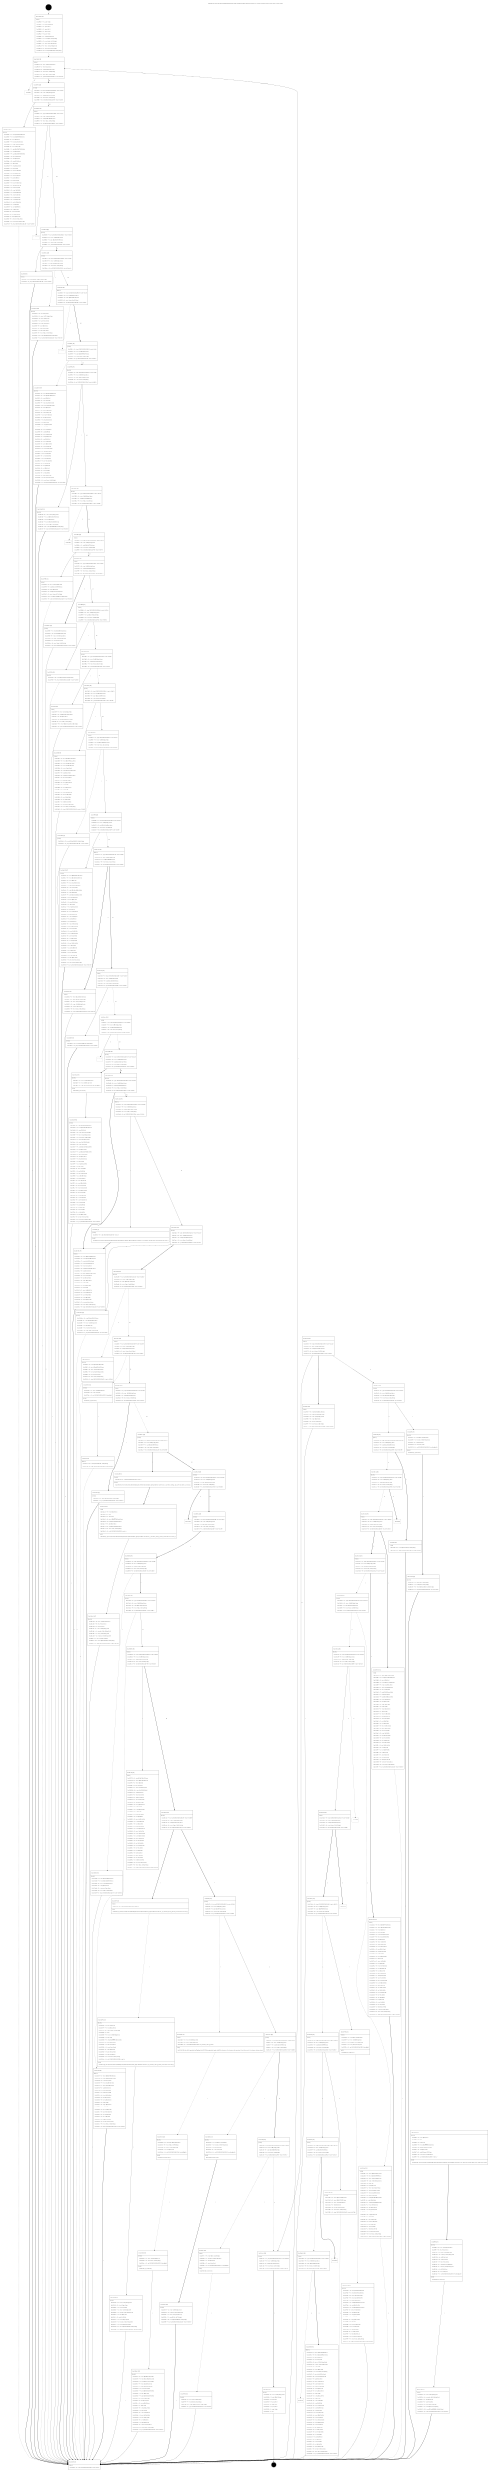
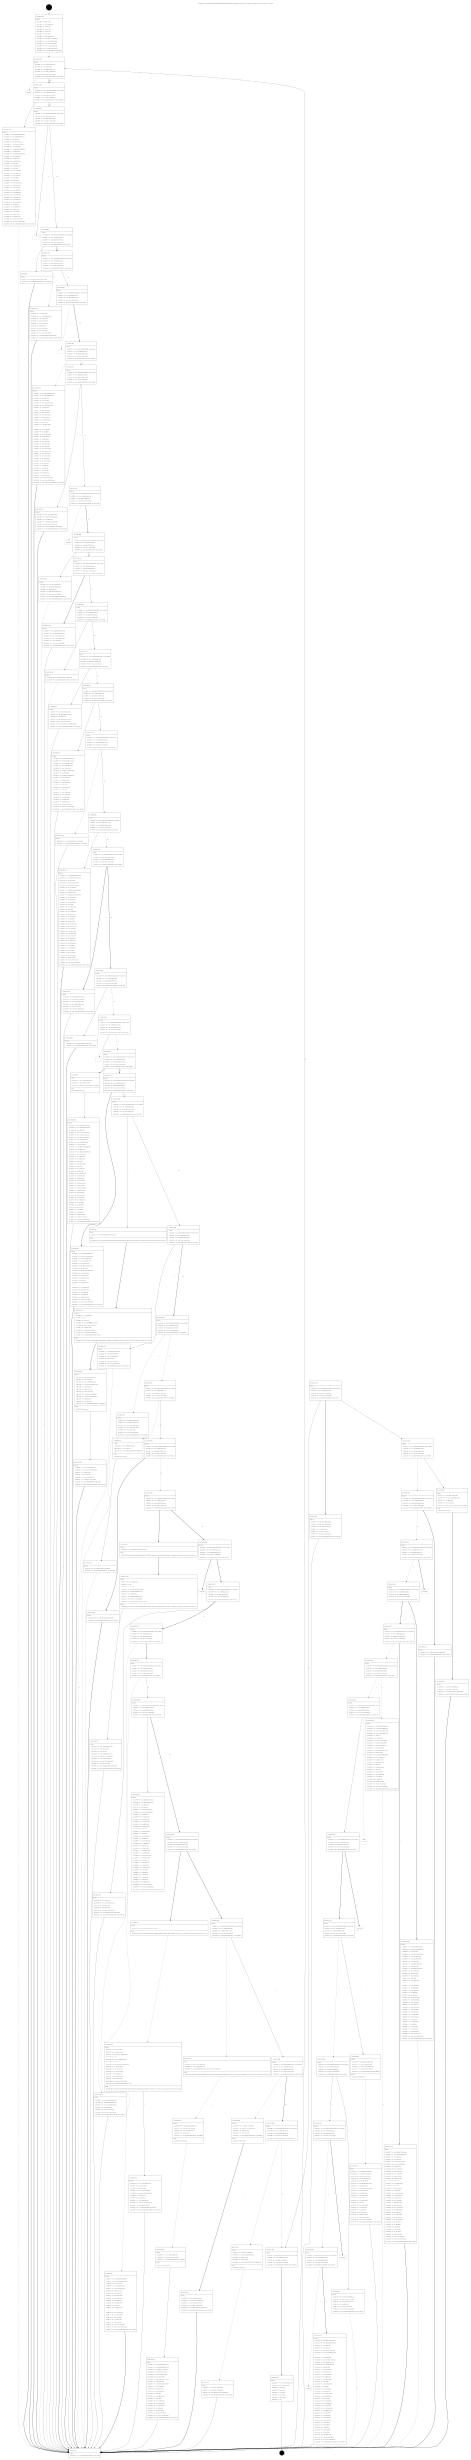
(107, 1245) -> (121, 1275)
none -> (109, 1905)
